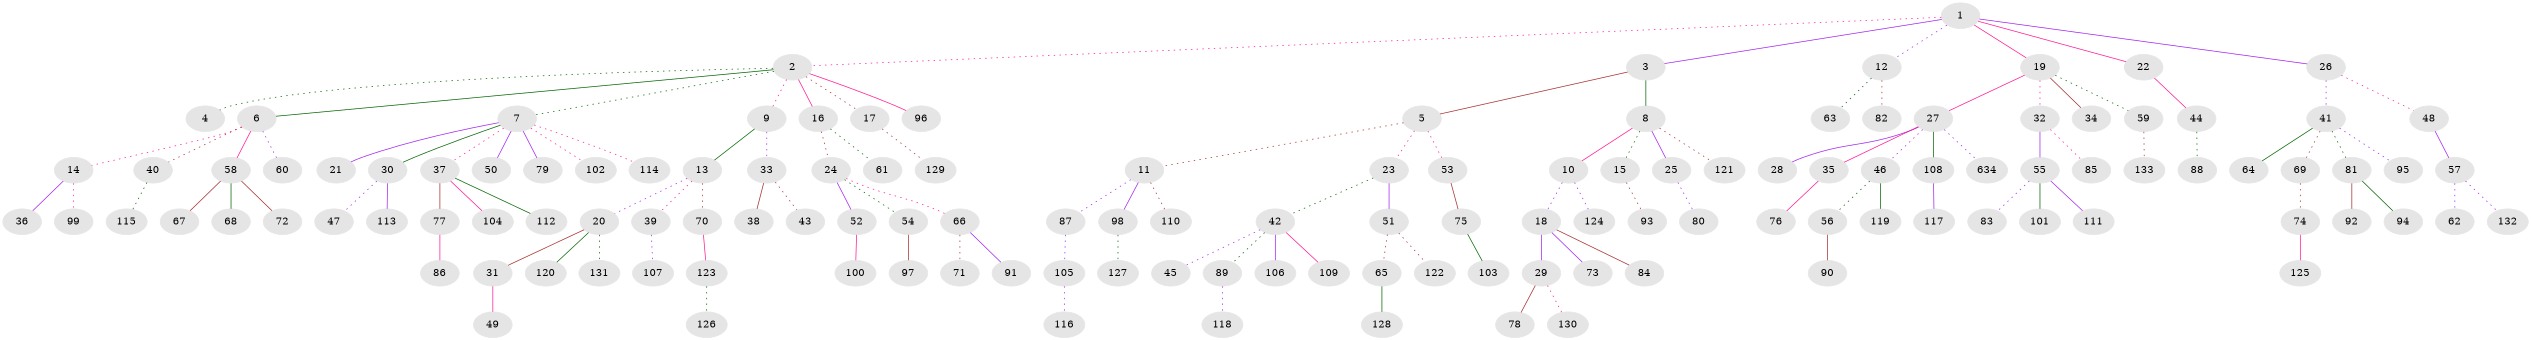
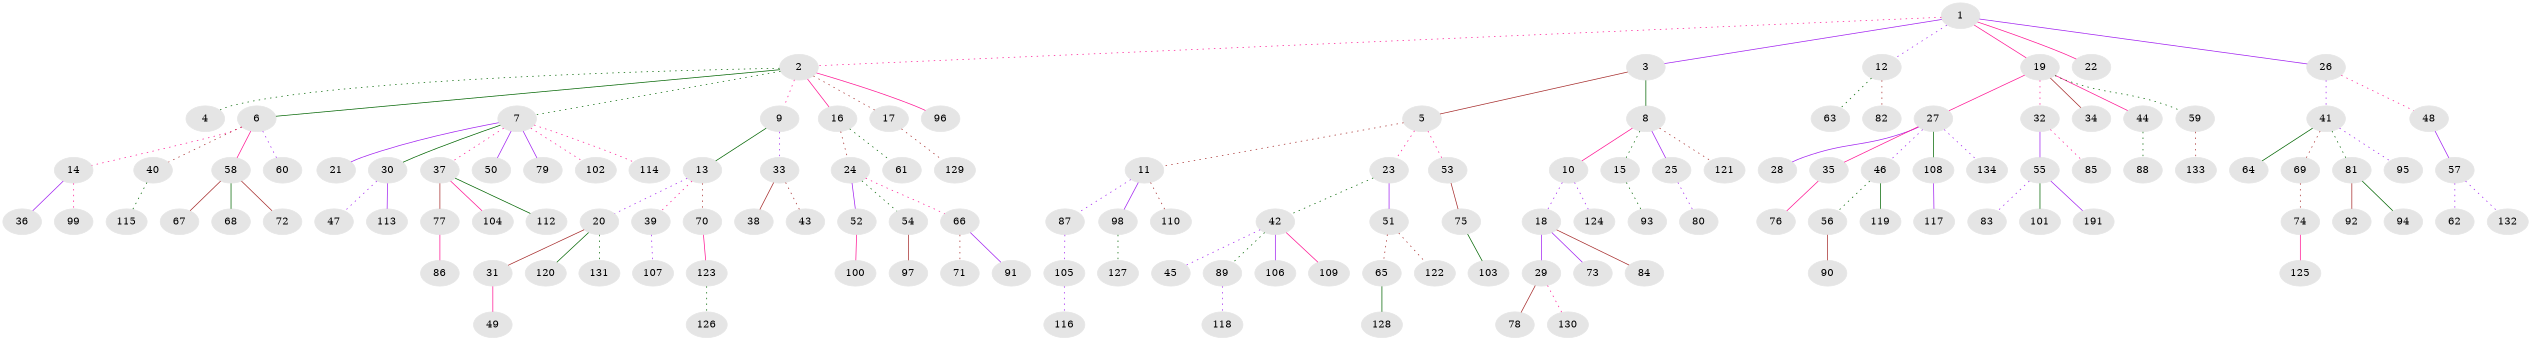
(2170, 93) -> (2091, 93)
(1987, 170) -> (1987, 170)
(1634, 196) -> (1634, 196)
(2094, 222) -> (2094, 222)
